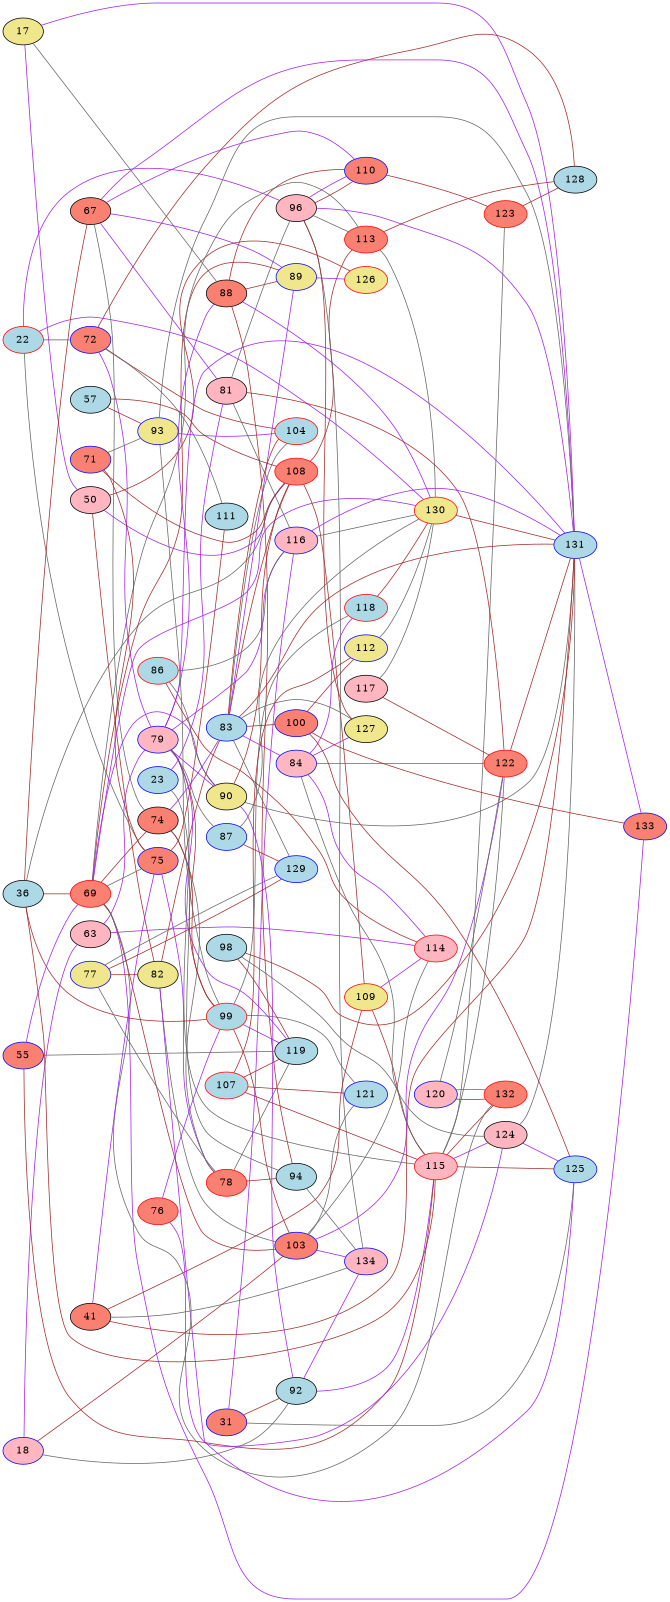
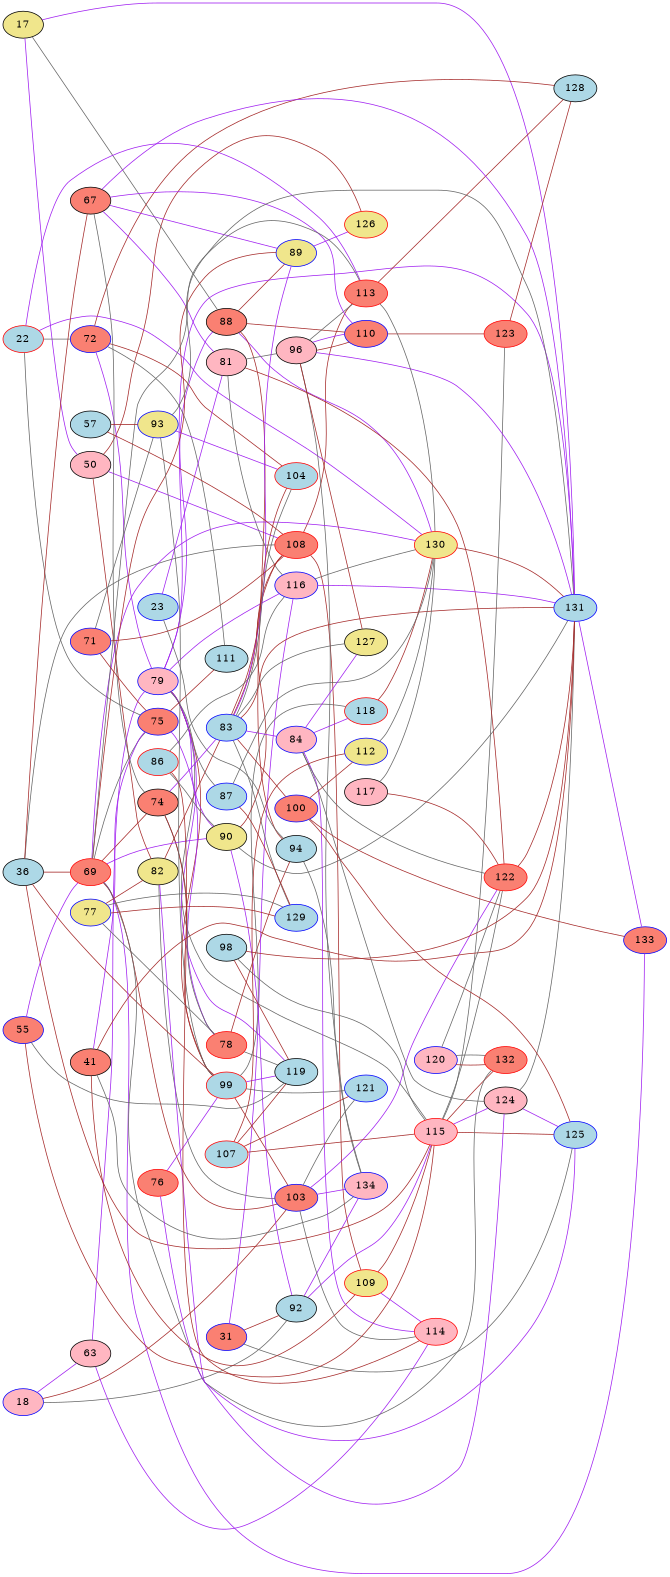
(102, 176) -> (174, 144)
